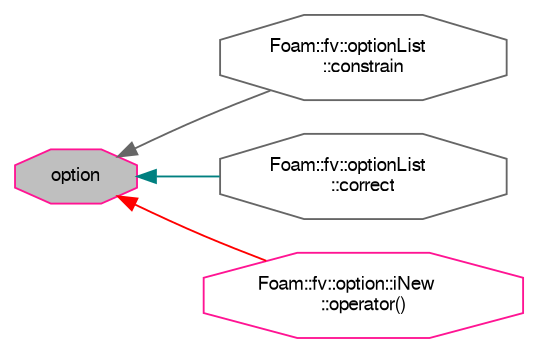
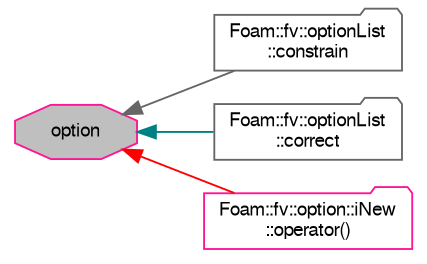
(363, 58) -> (308, 43)
(363, 176) -> (308, 132)
(363, 295) -> (308, 221)
